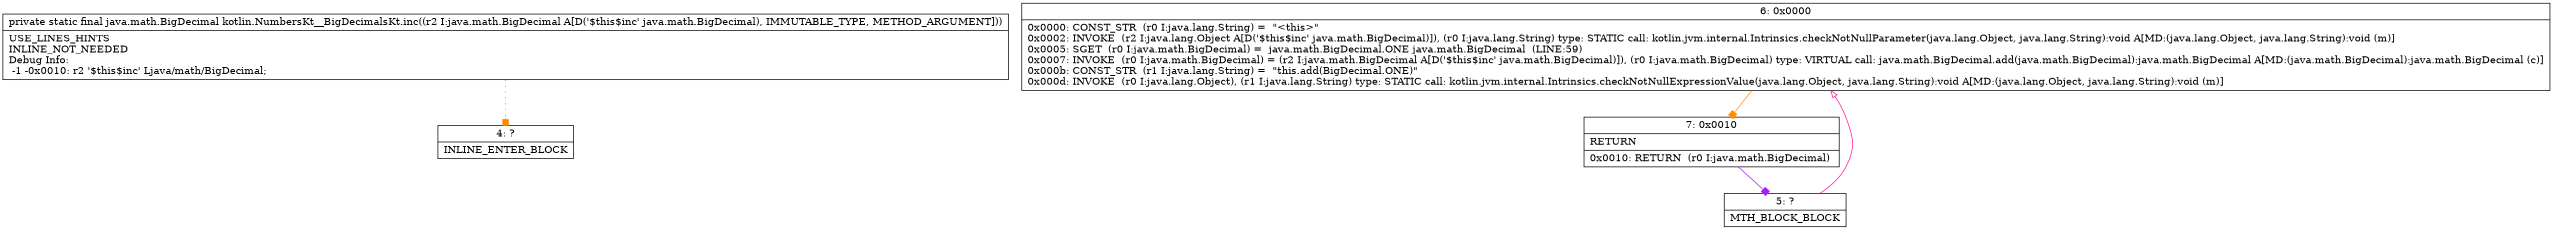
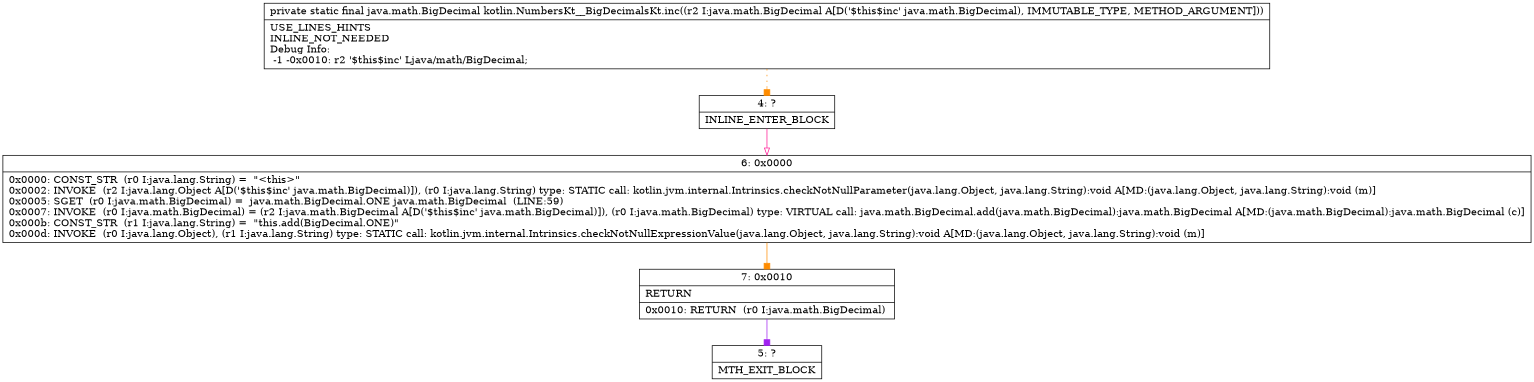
(1852, 149) -> (767, 138)
(1785, 218) -> (767, 370)
